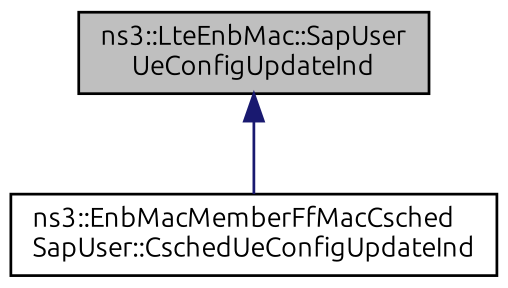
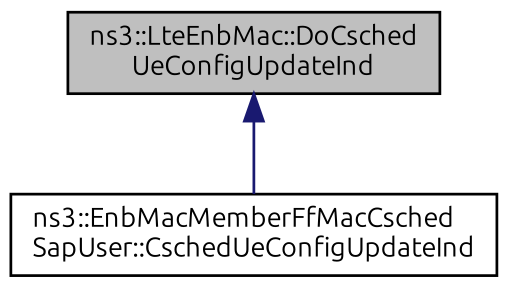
(254, 53) -> (254, 53)
